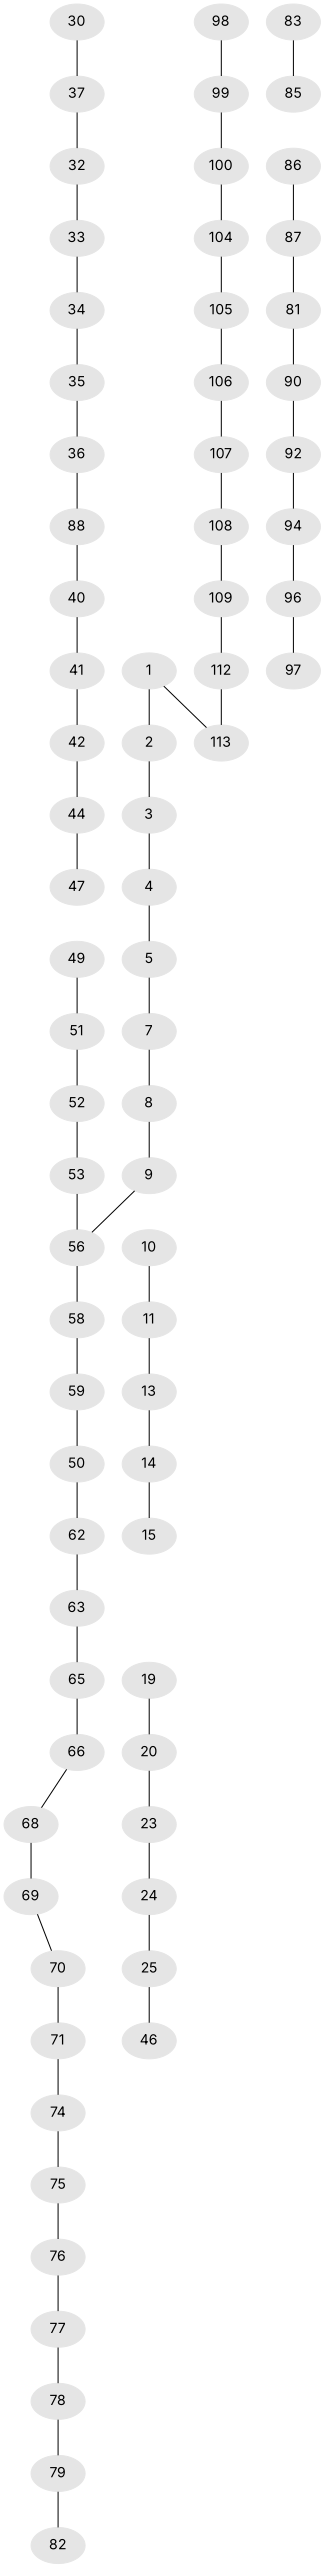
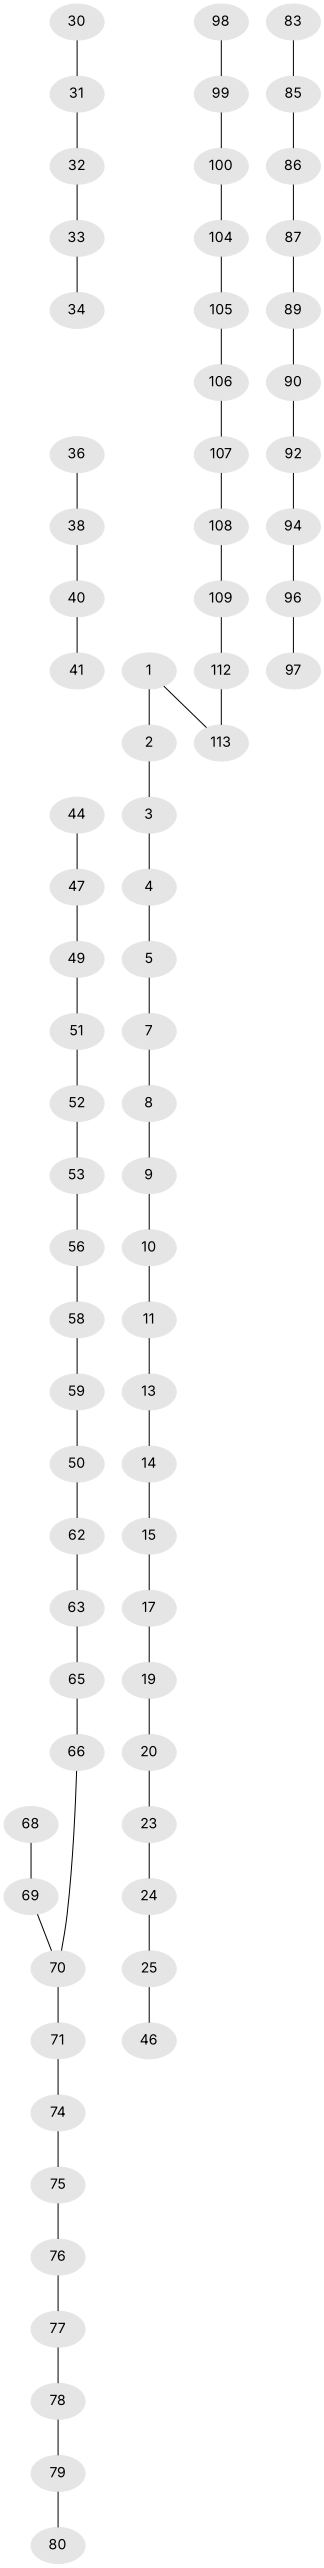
(77, 94) -> (77, 94)
none -> (293, 130)
(293, 310) -> (293, 310)
(77, 383) -> none
(77, 527) -> (77, 527)
(77, 743) -> none
none -> (77, 923)
(113, 1212) -> (149, 1212)
none -> (149, 1608)
(54, 1789) -> (72, 1861)
(58, 2546) -> (58, 2546)
